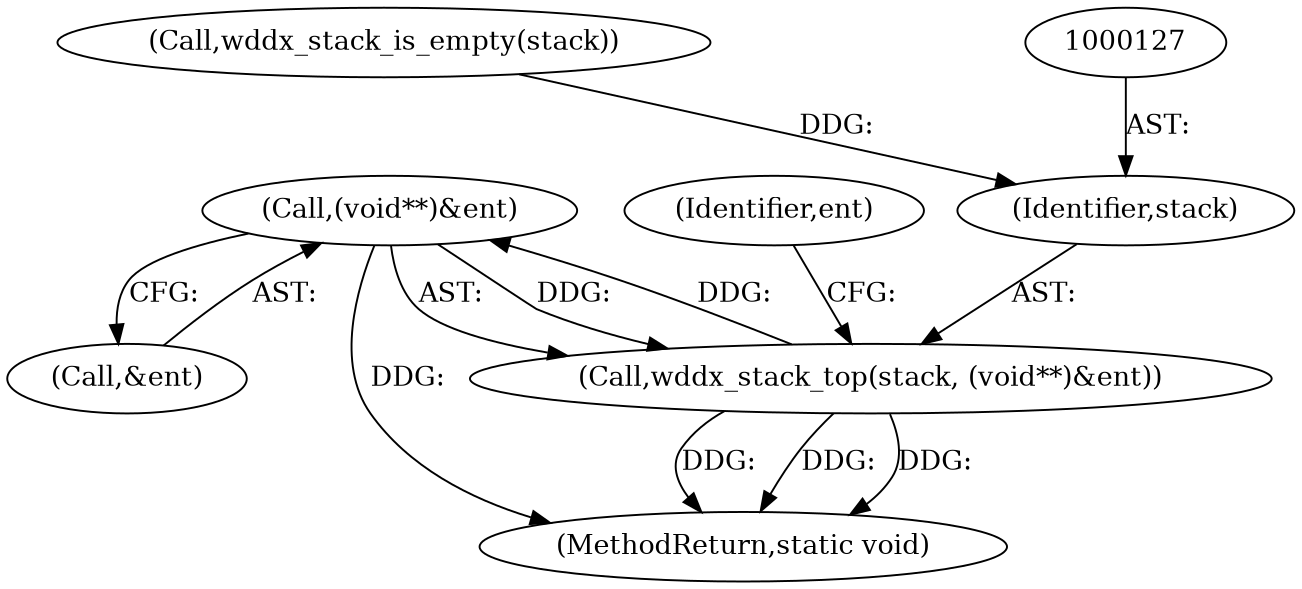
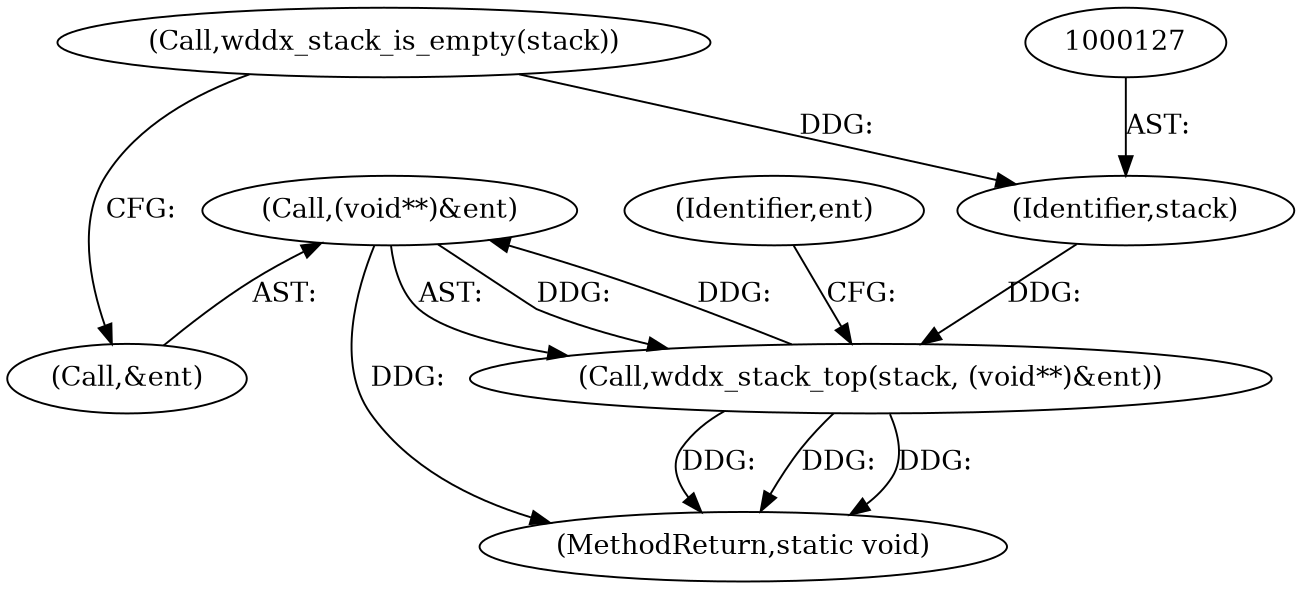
(164, 258) -> (113, 166)
(1049, 295) -> (1049, 295)
